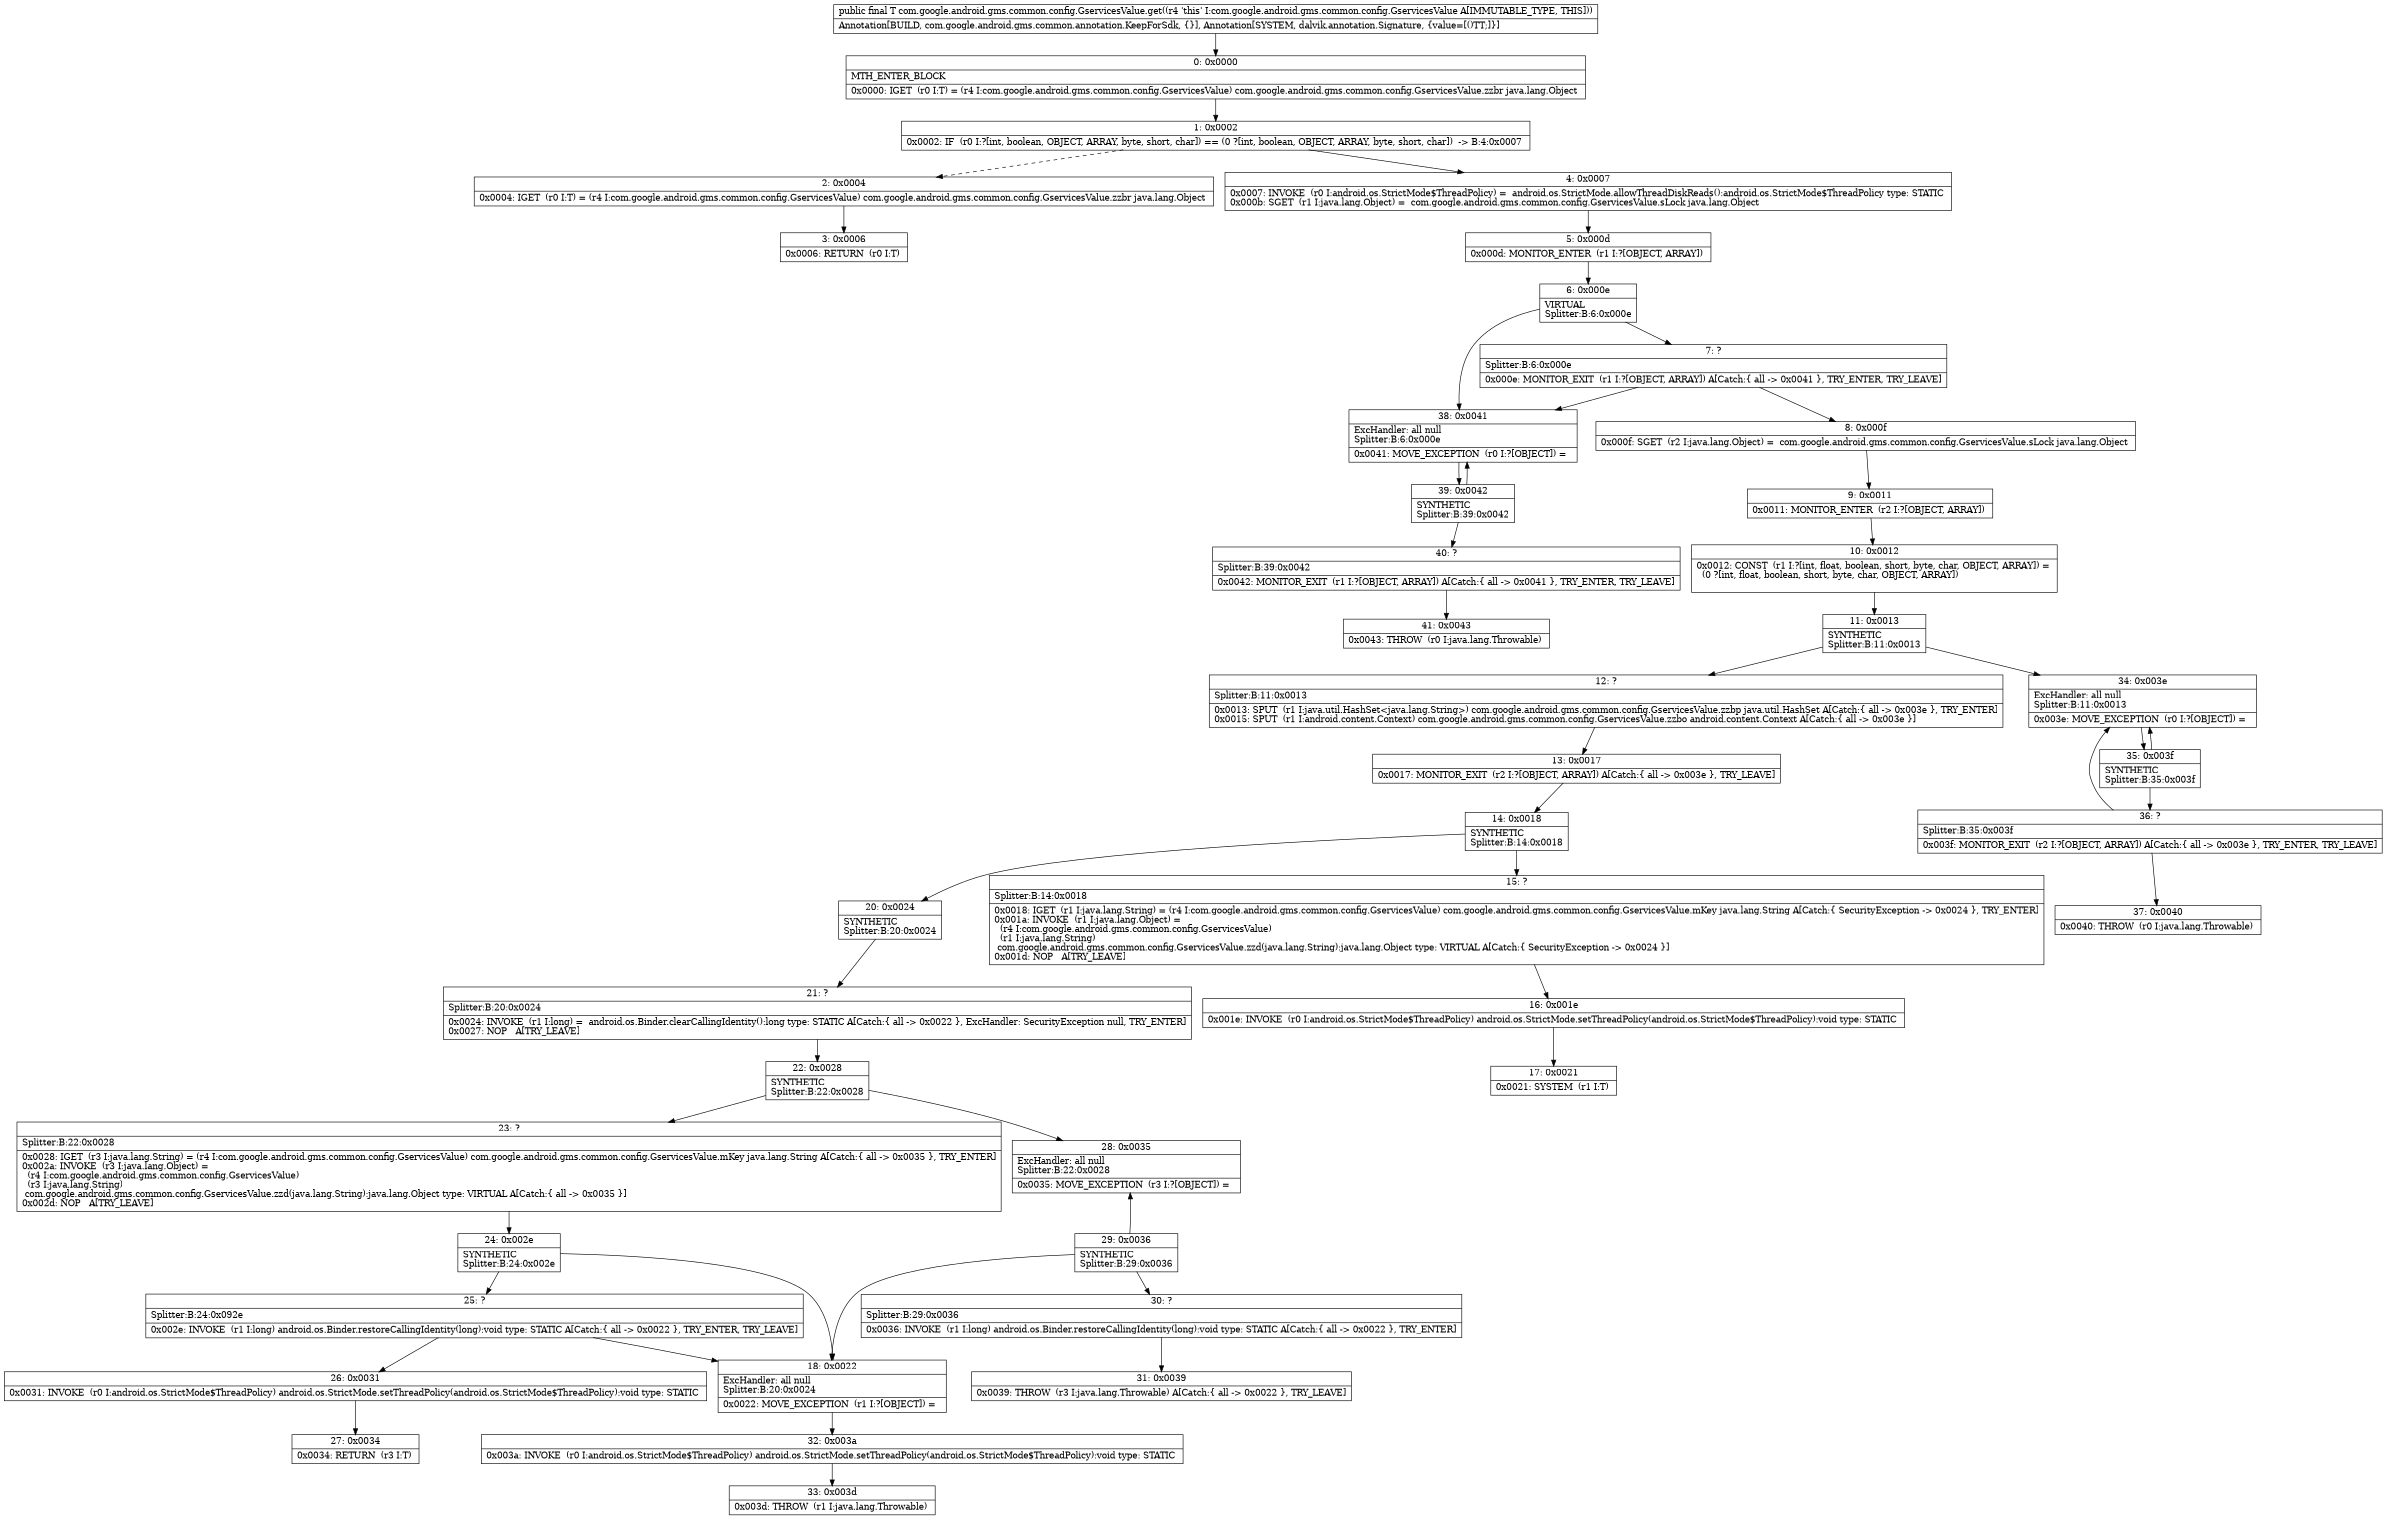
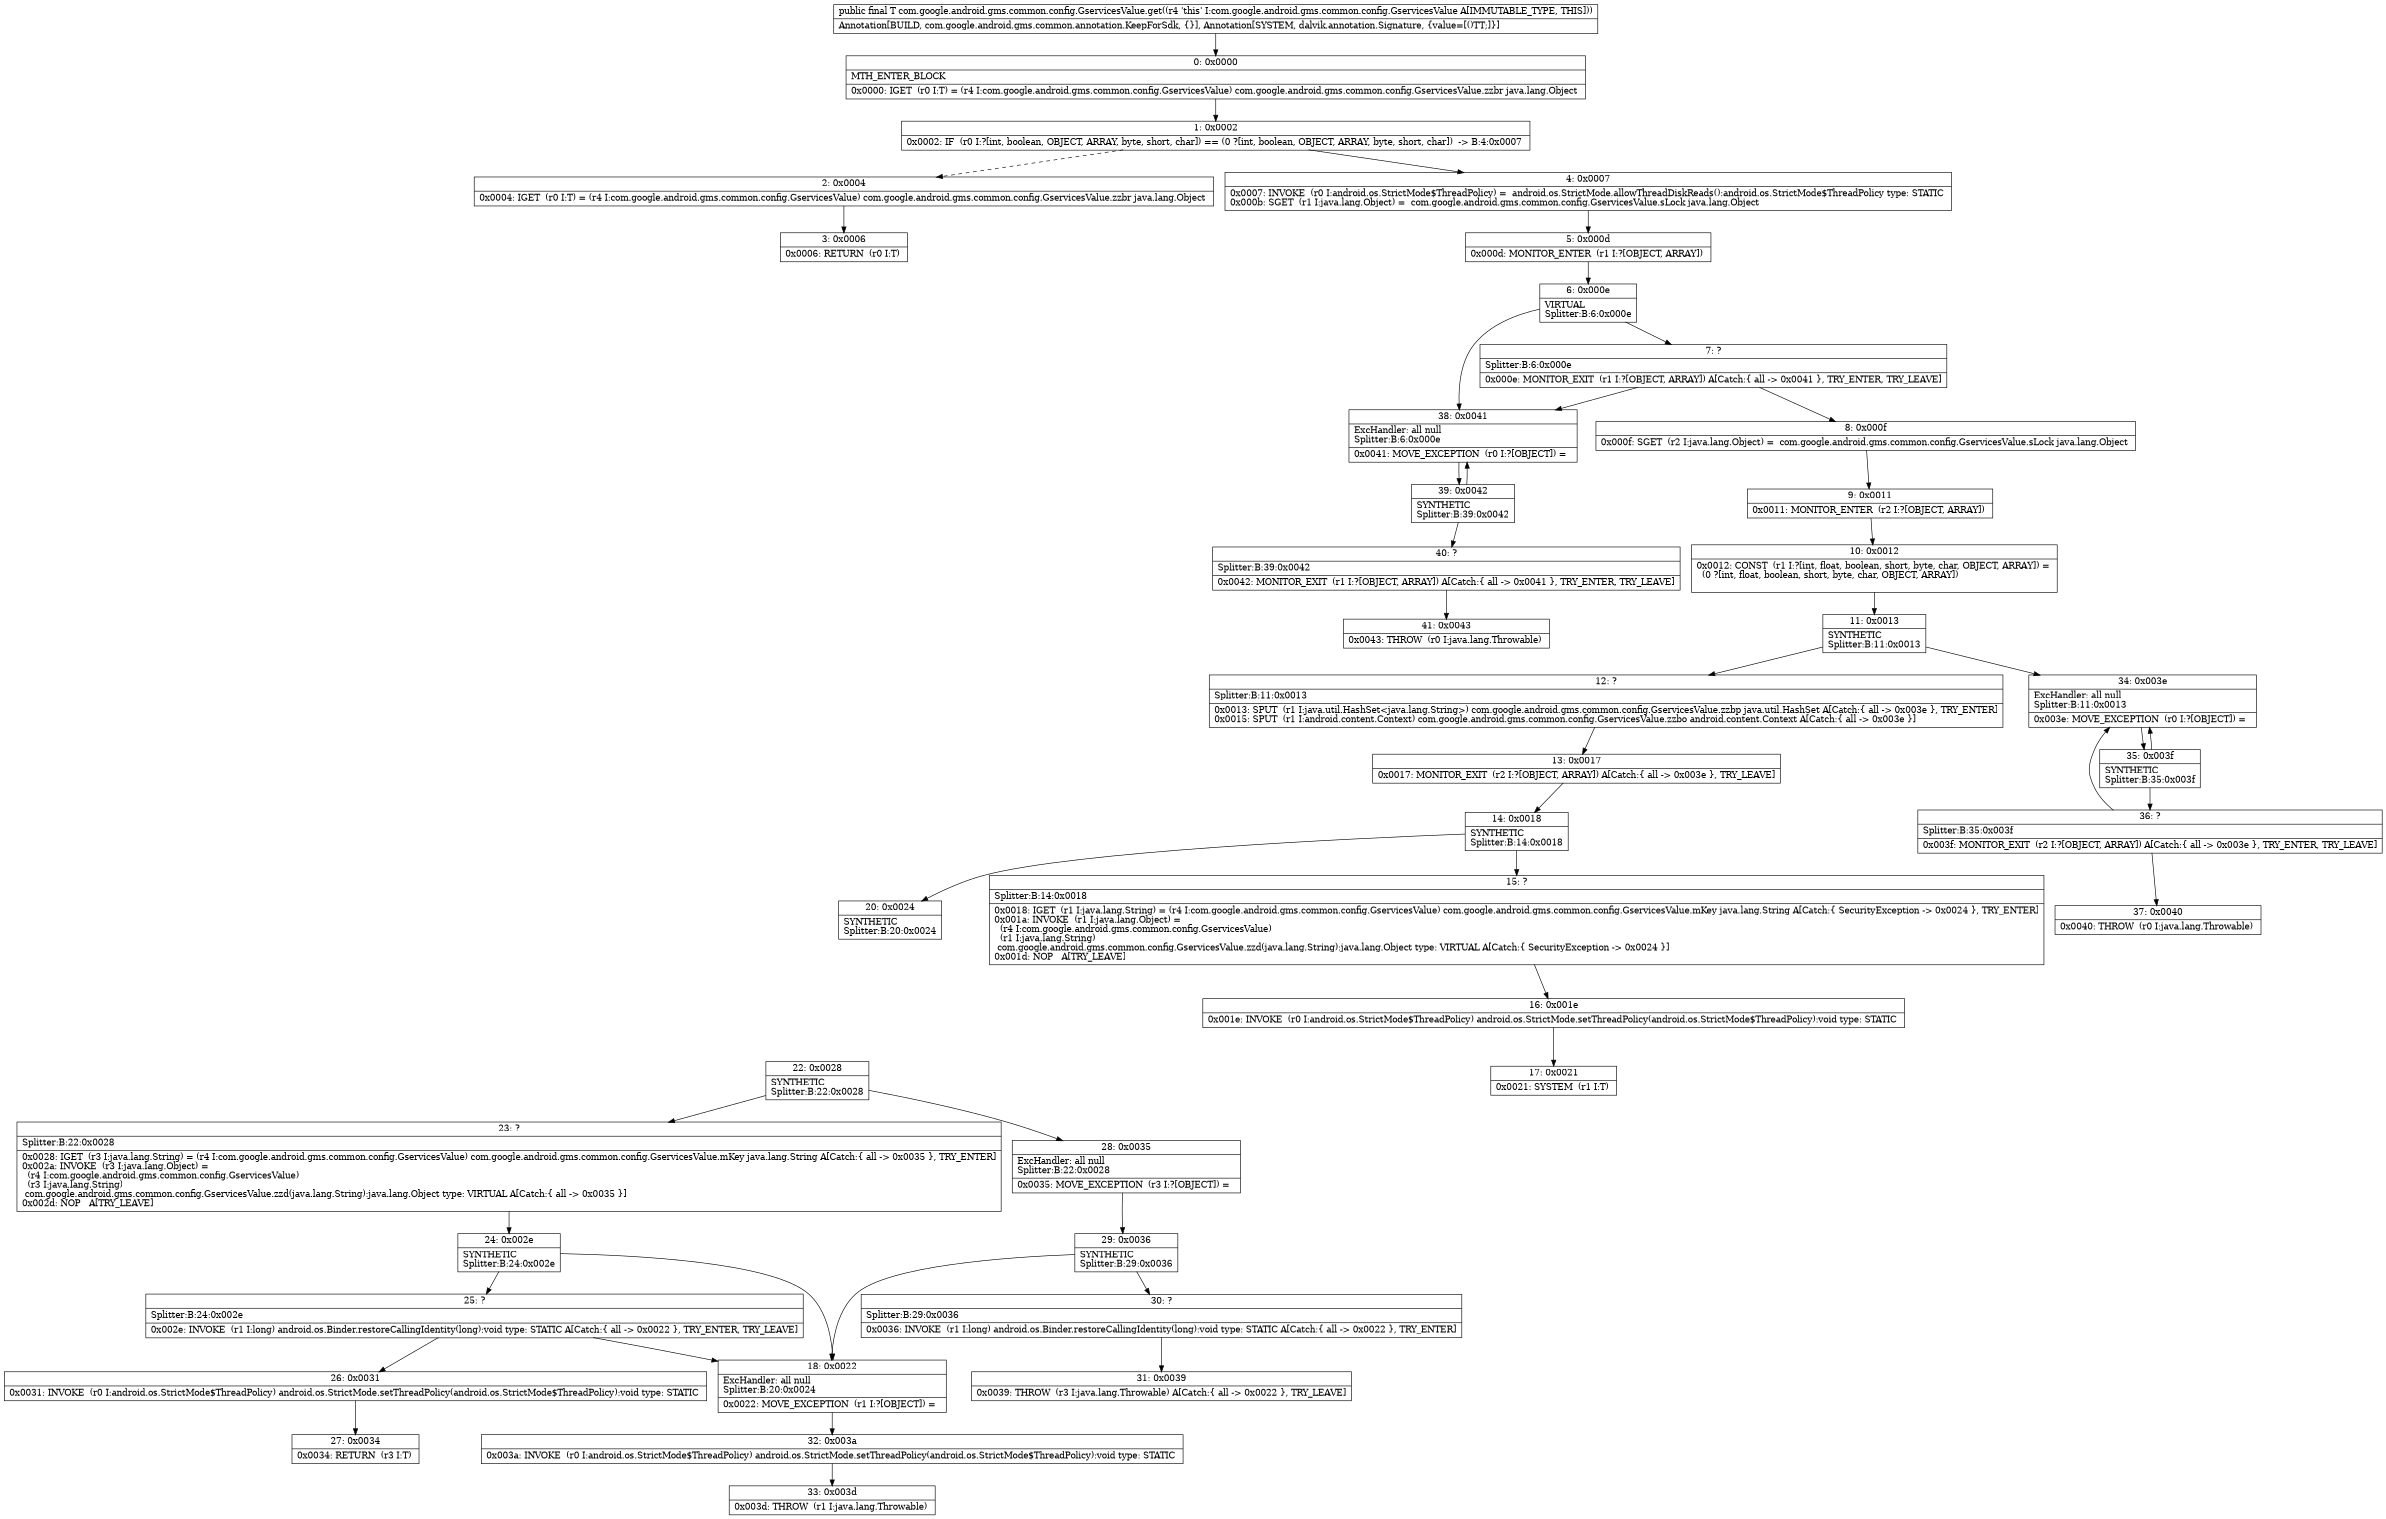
(817, 1013) -> none
(1130, 1216) -> (1122, 1210)
(197, 1315) -> (197, 1315)
